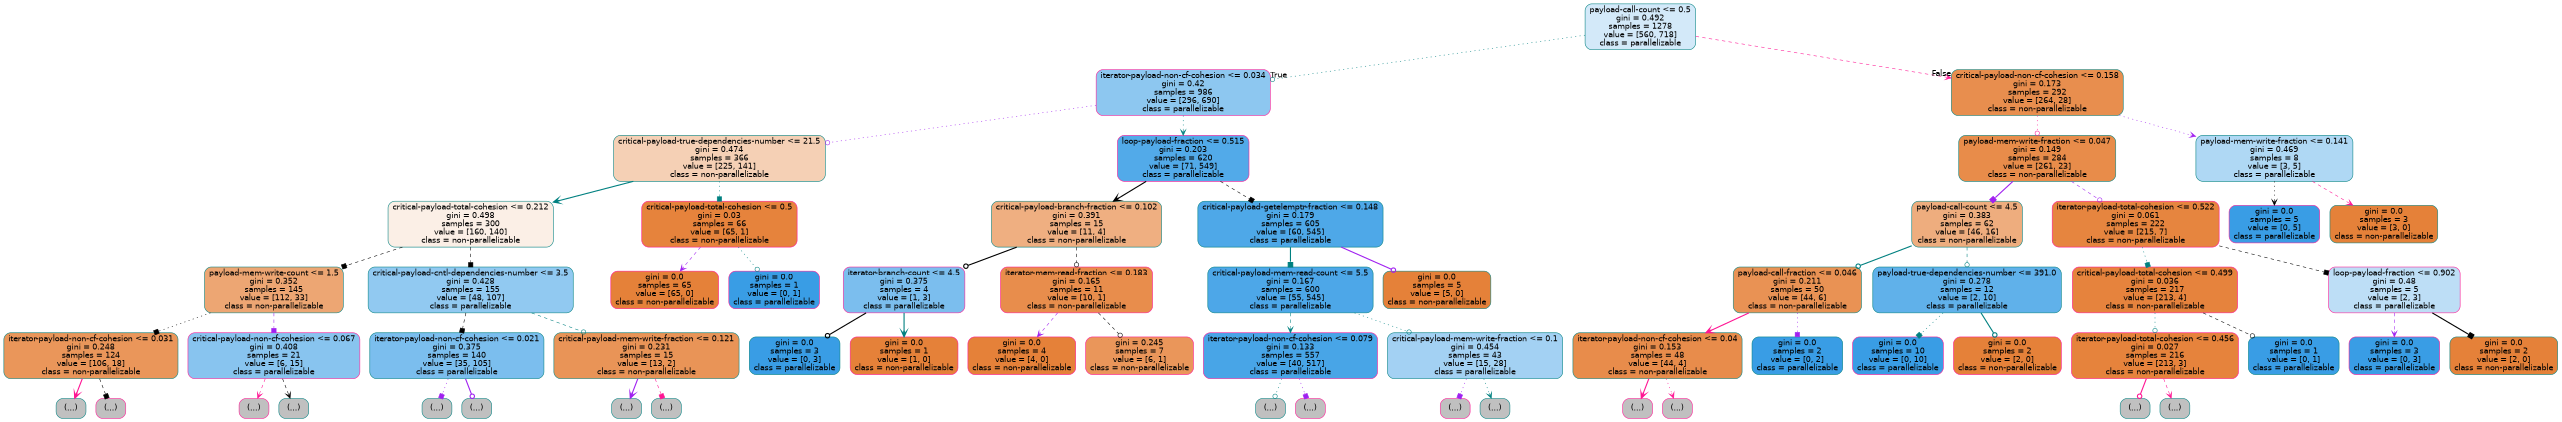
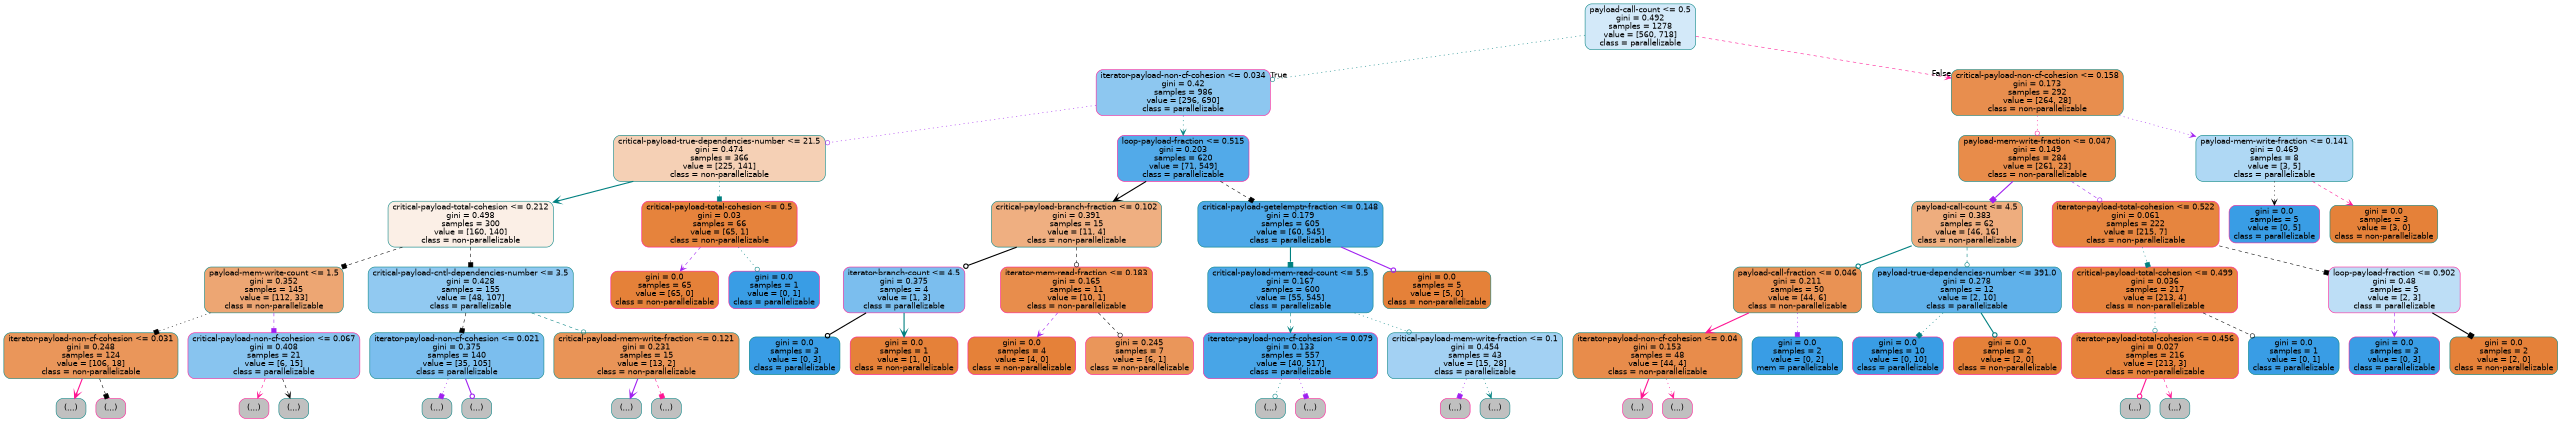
(1797, 356) -> (1797, 356)
